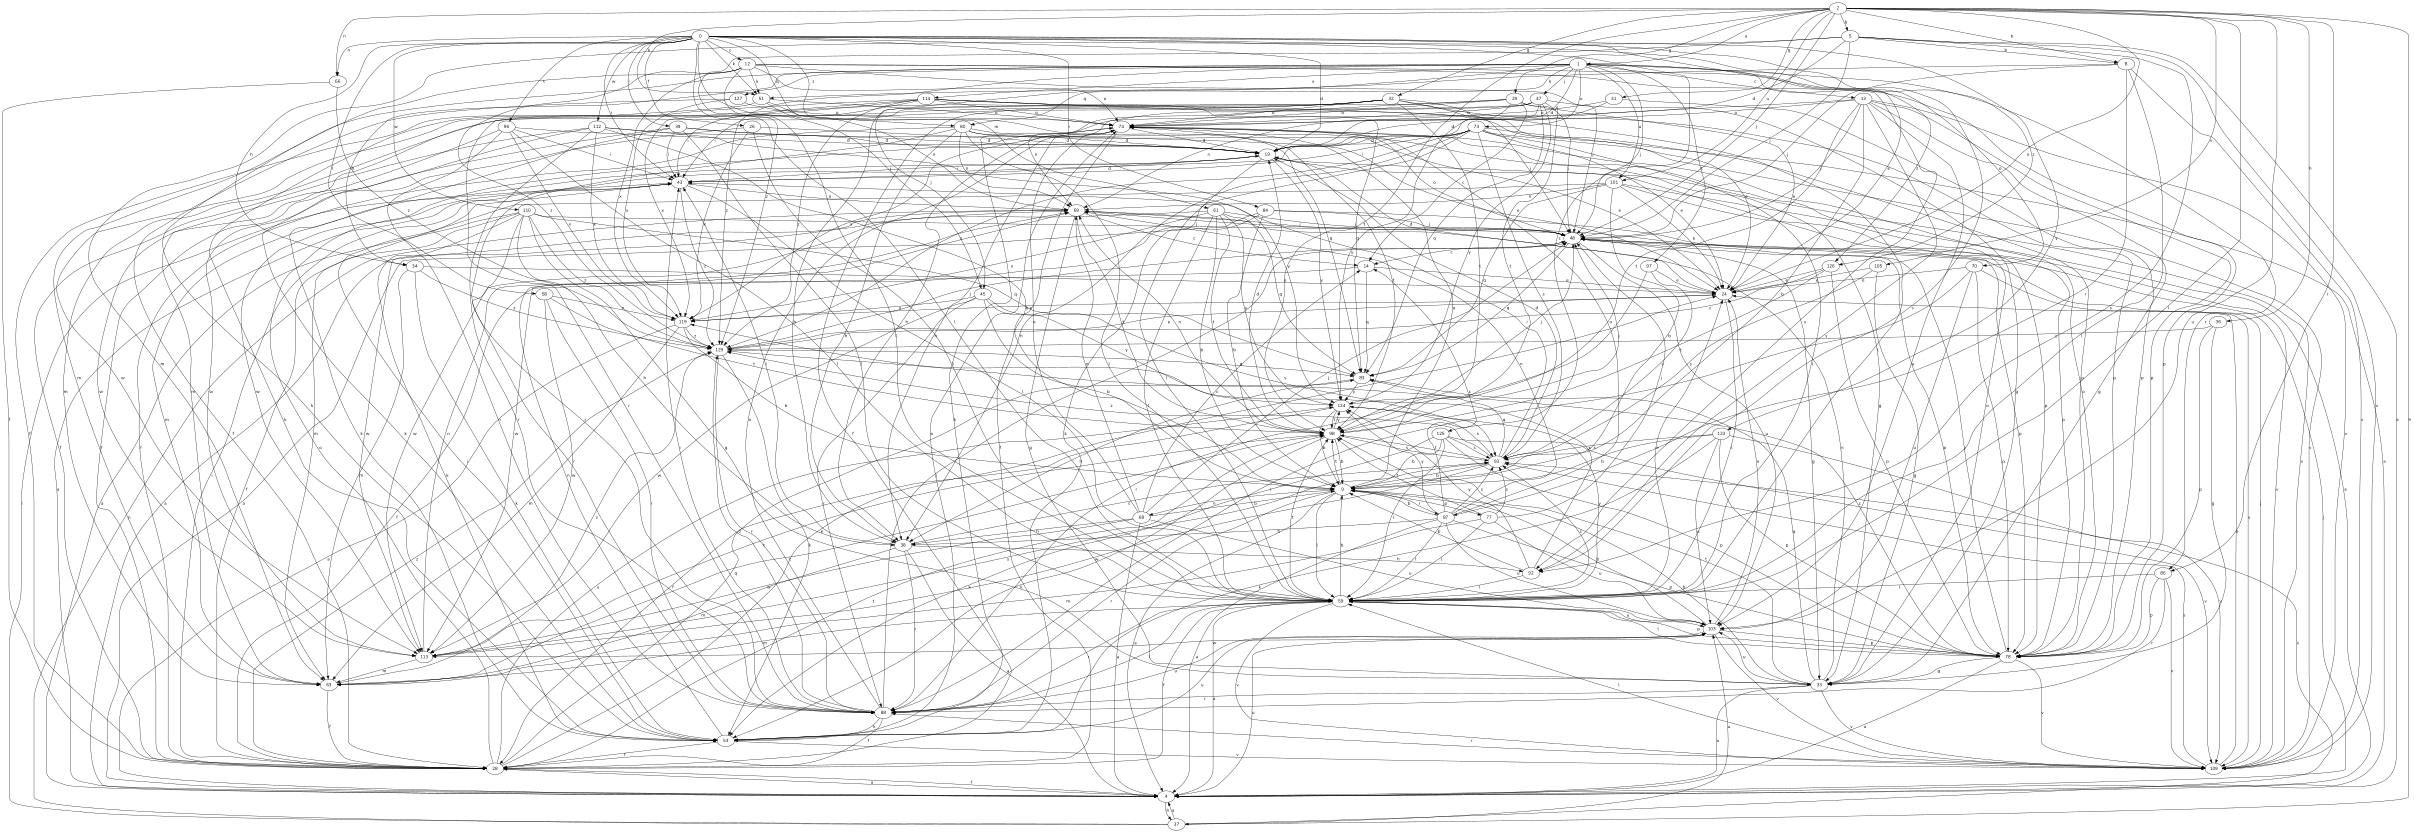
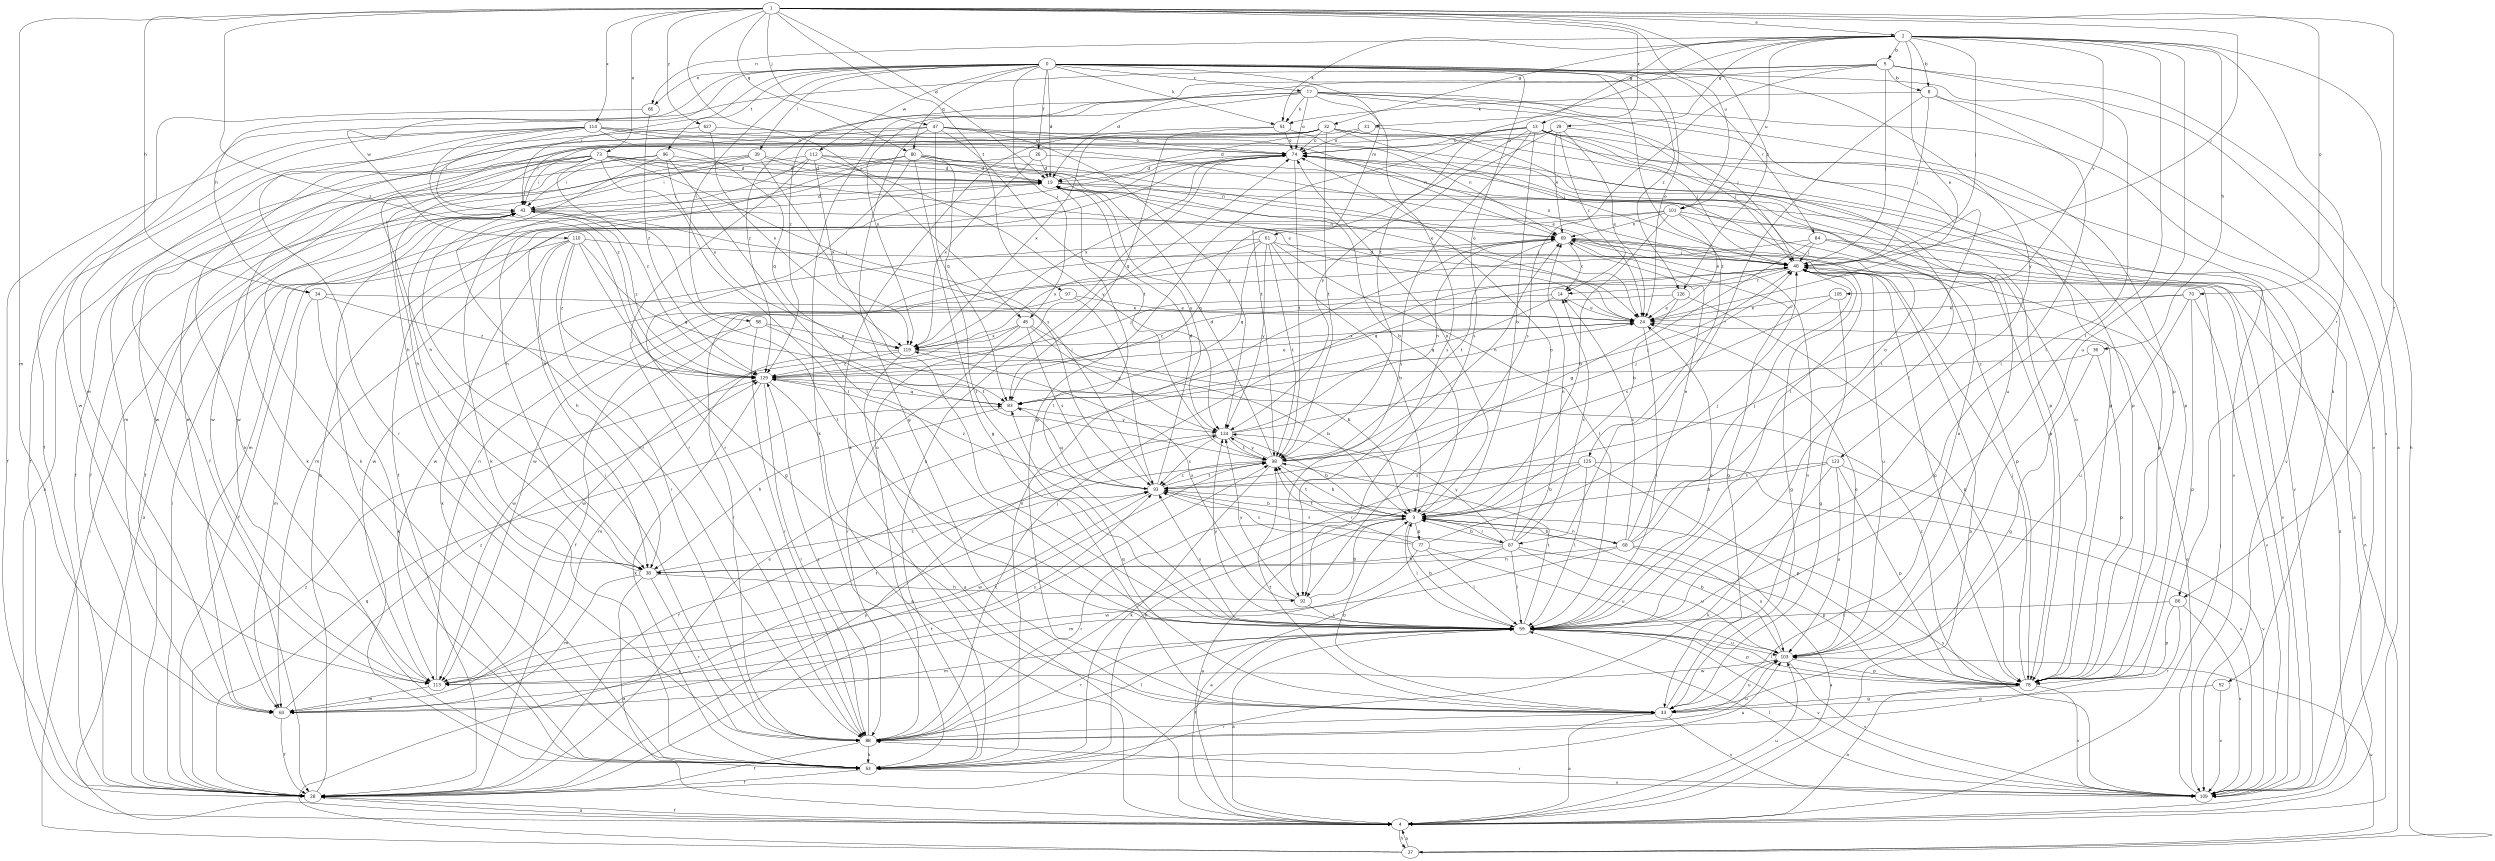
(1707, 49) -> (1614, 18)
(738, 99) -> (707, 127)
(1681, 350) -> (1572, 378)
none -> (1429, 352)
none -> (2221, 685)
(91, 787) -> (1048, 687)
